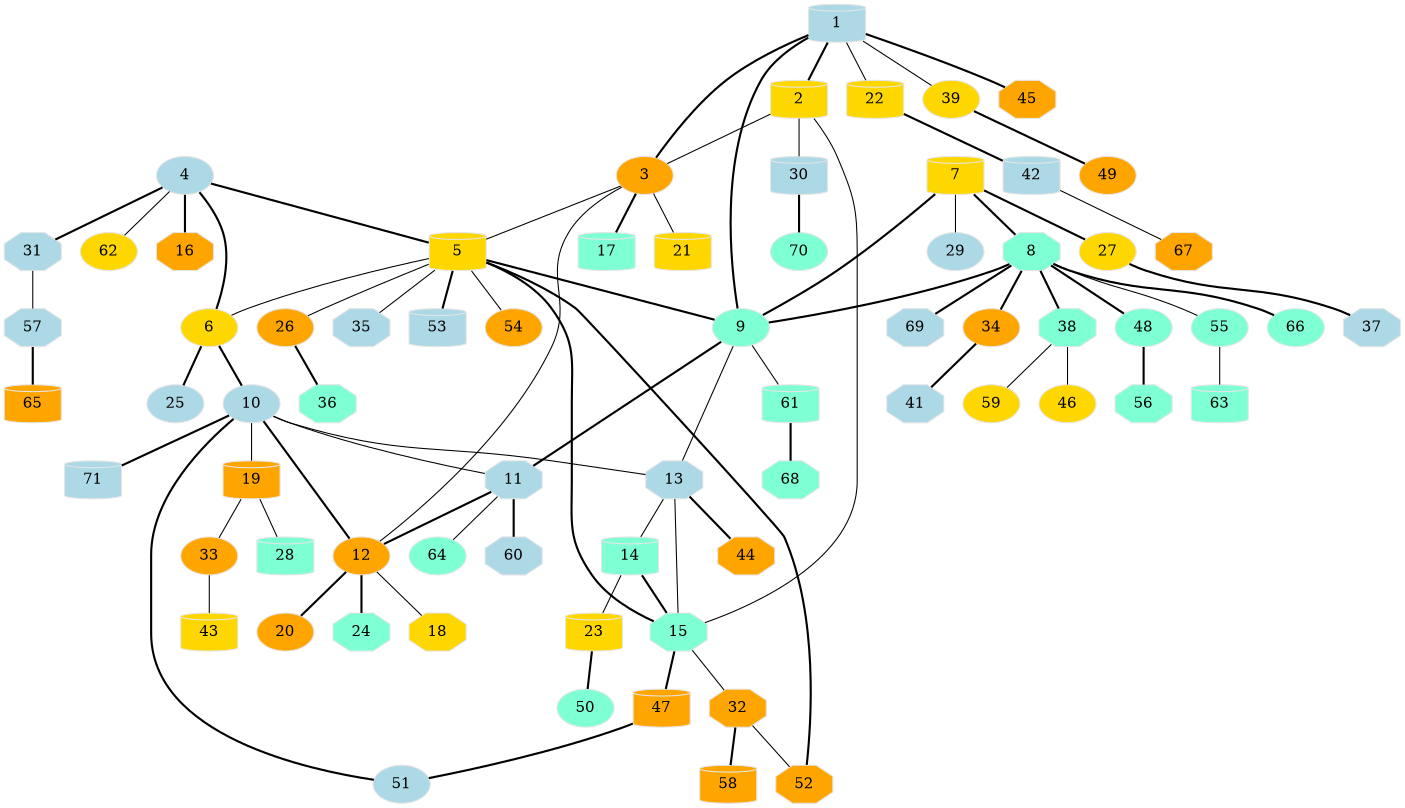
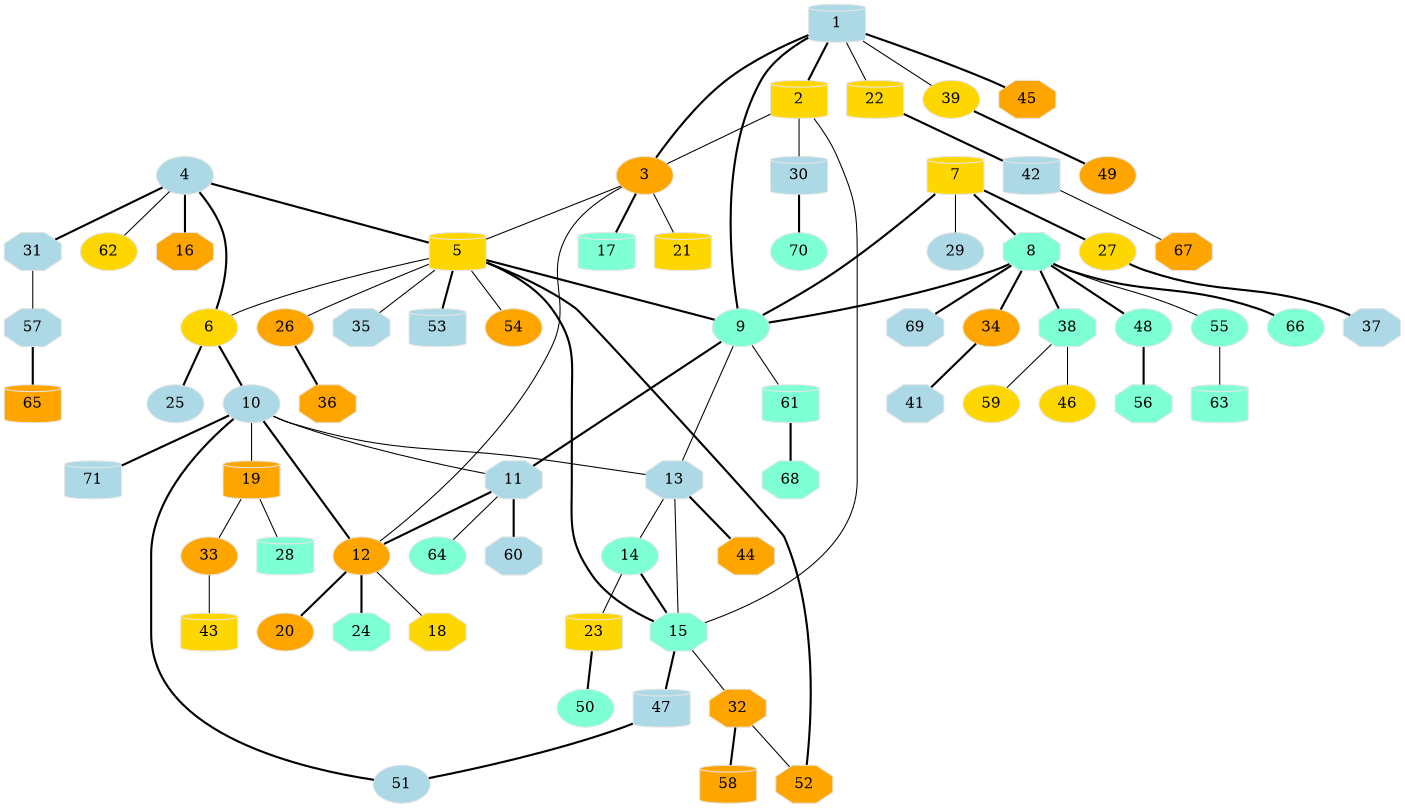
(328, 404) -> (328, 404)
(630, 556) -> (630, 556)
(662, 708) -> (662, 708)
